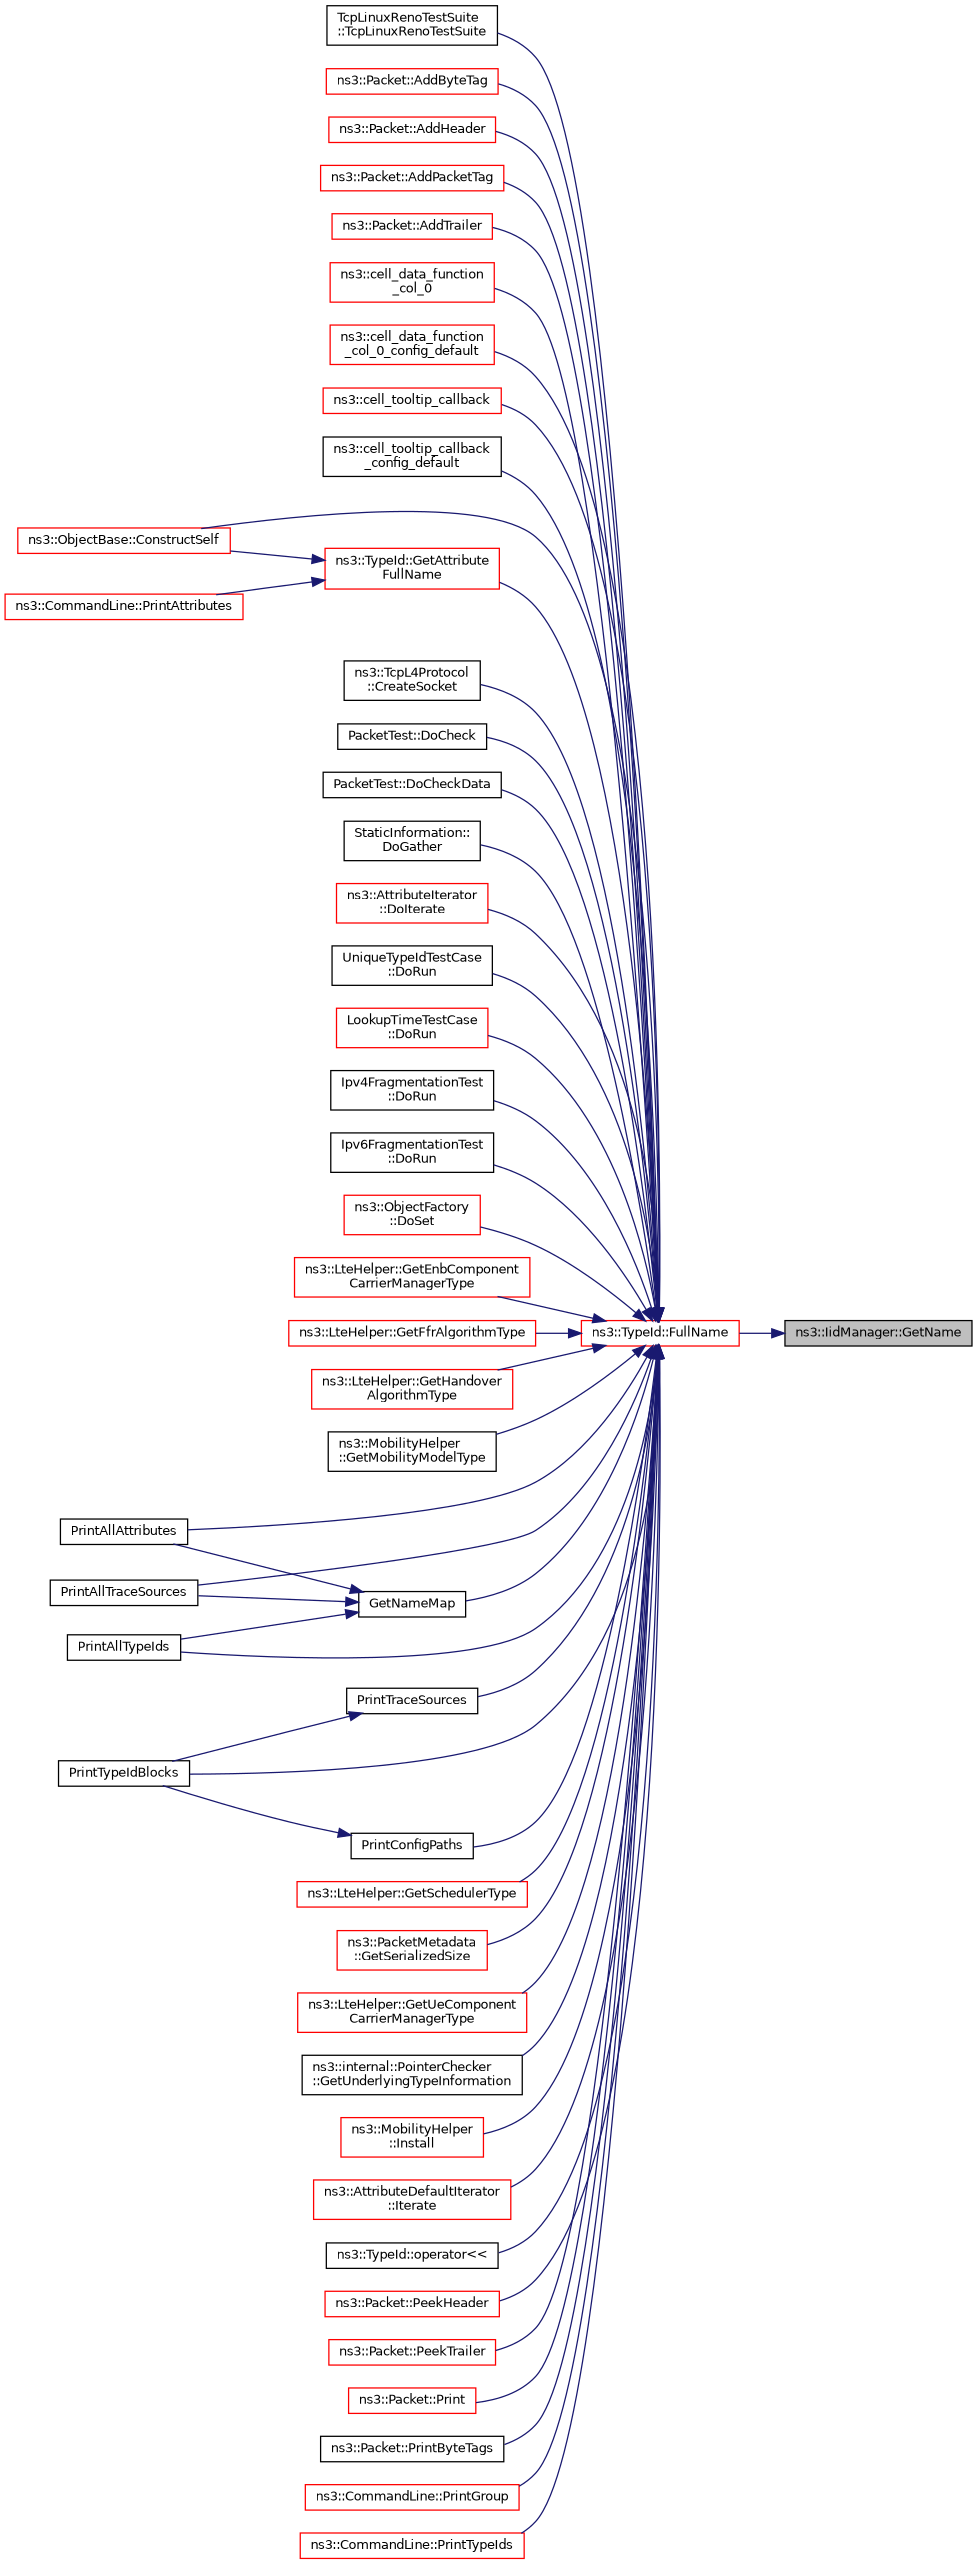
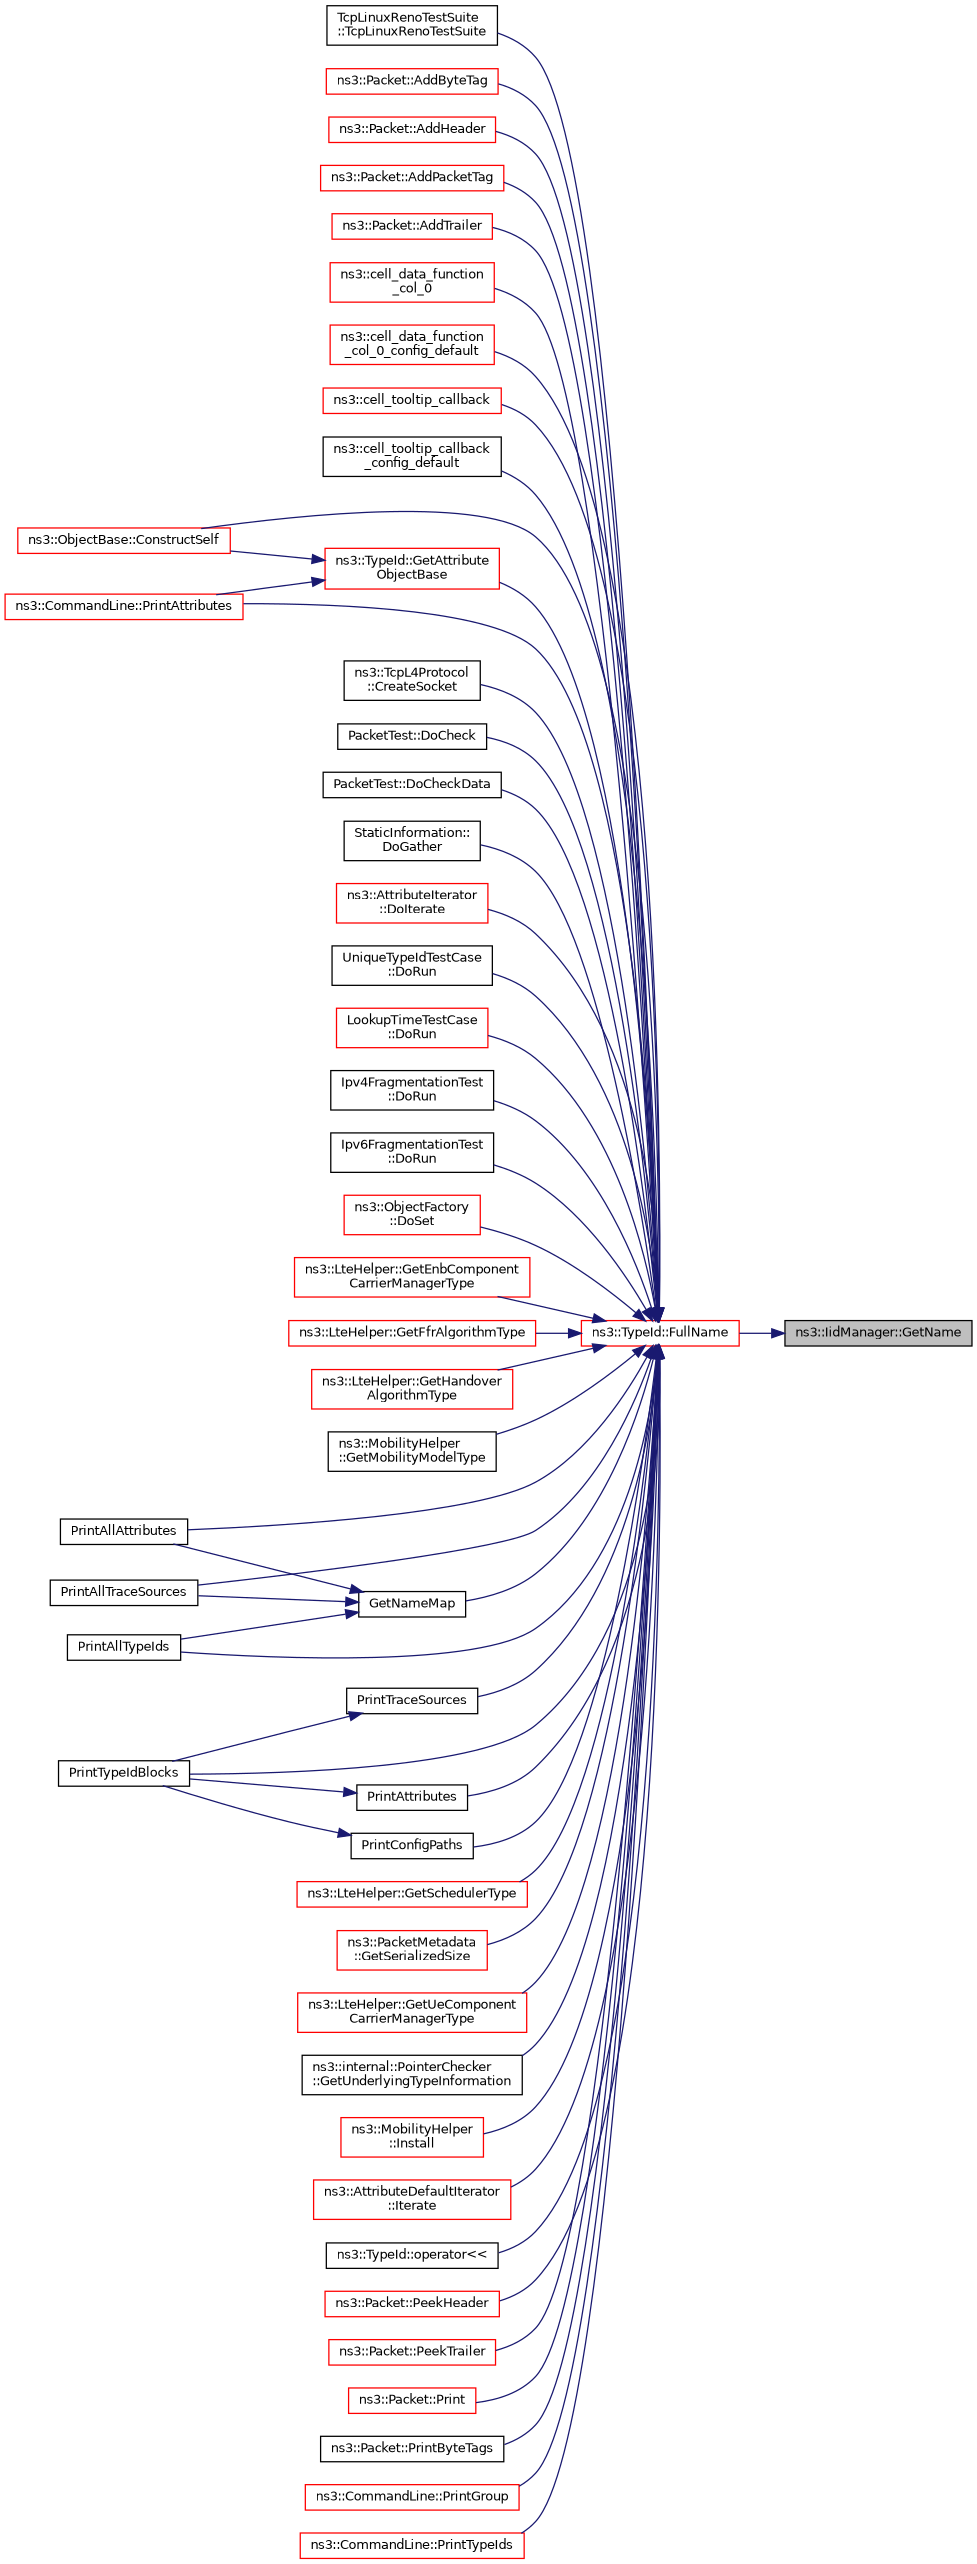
(412, 569) -> (412, 569)
none -> (580, 729)
none -> (412, 1798)
